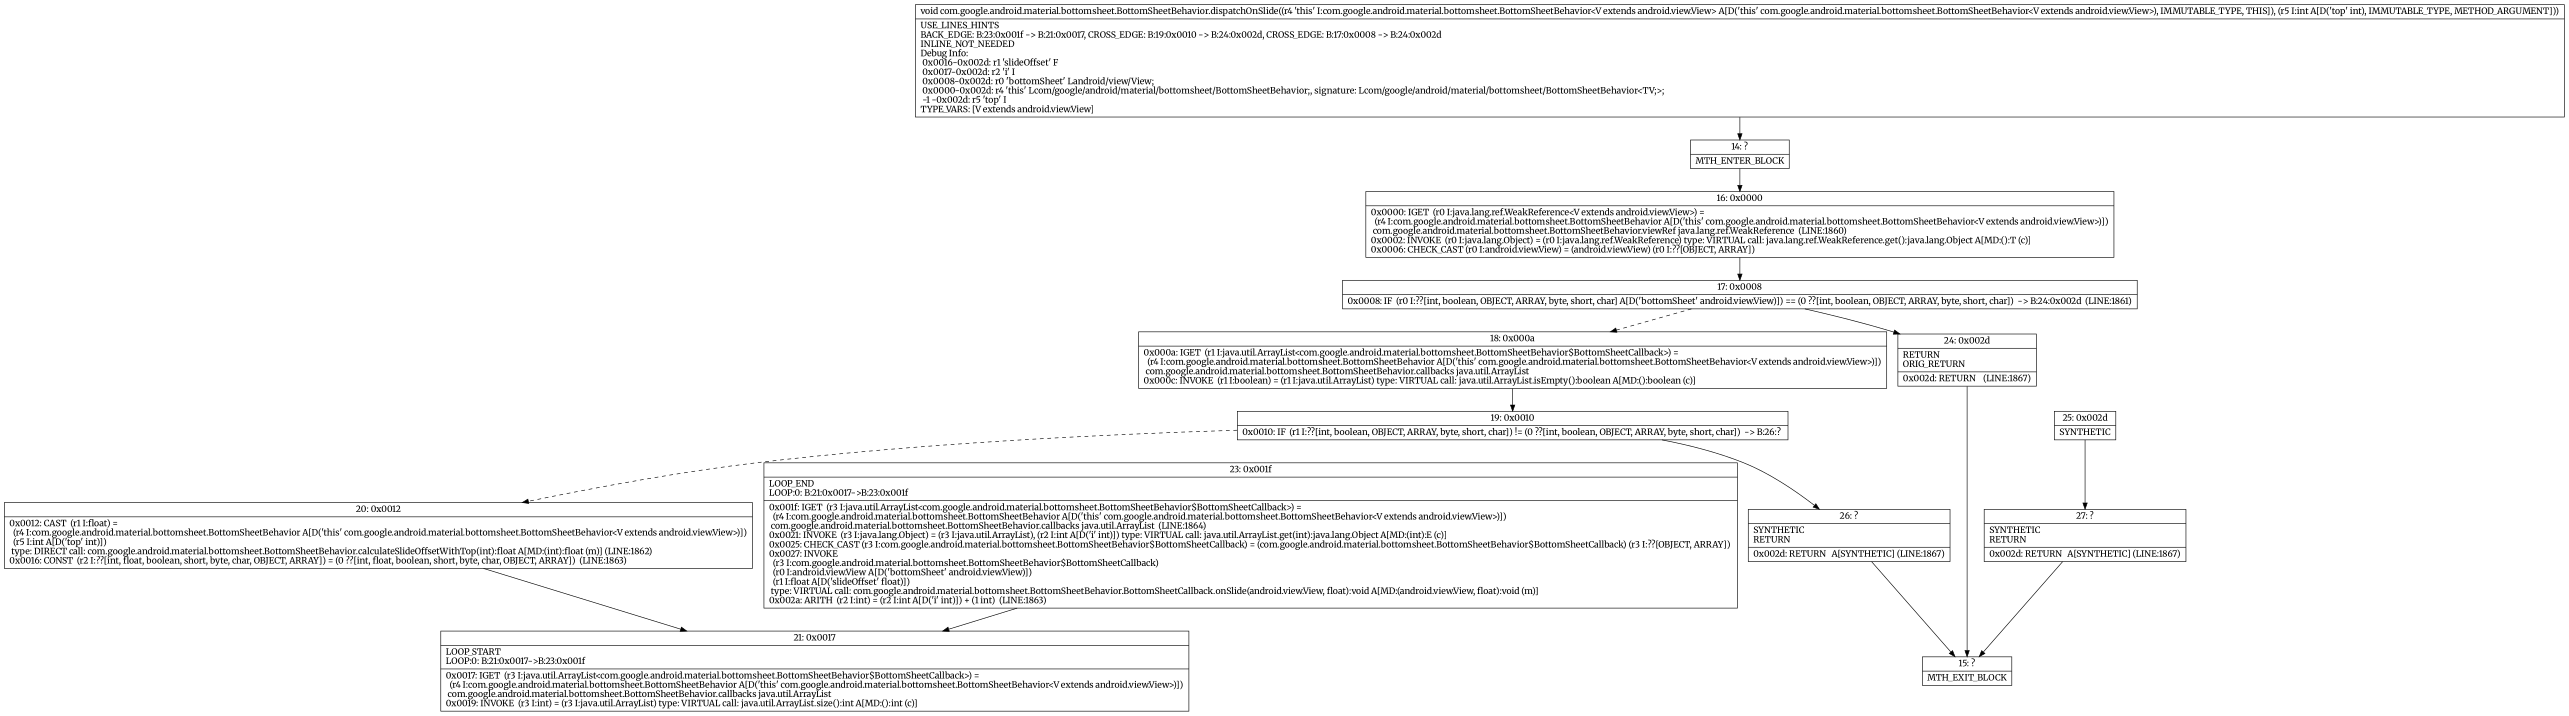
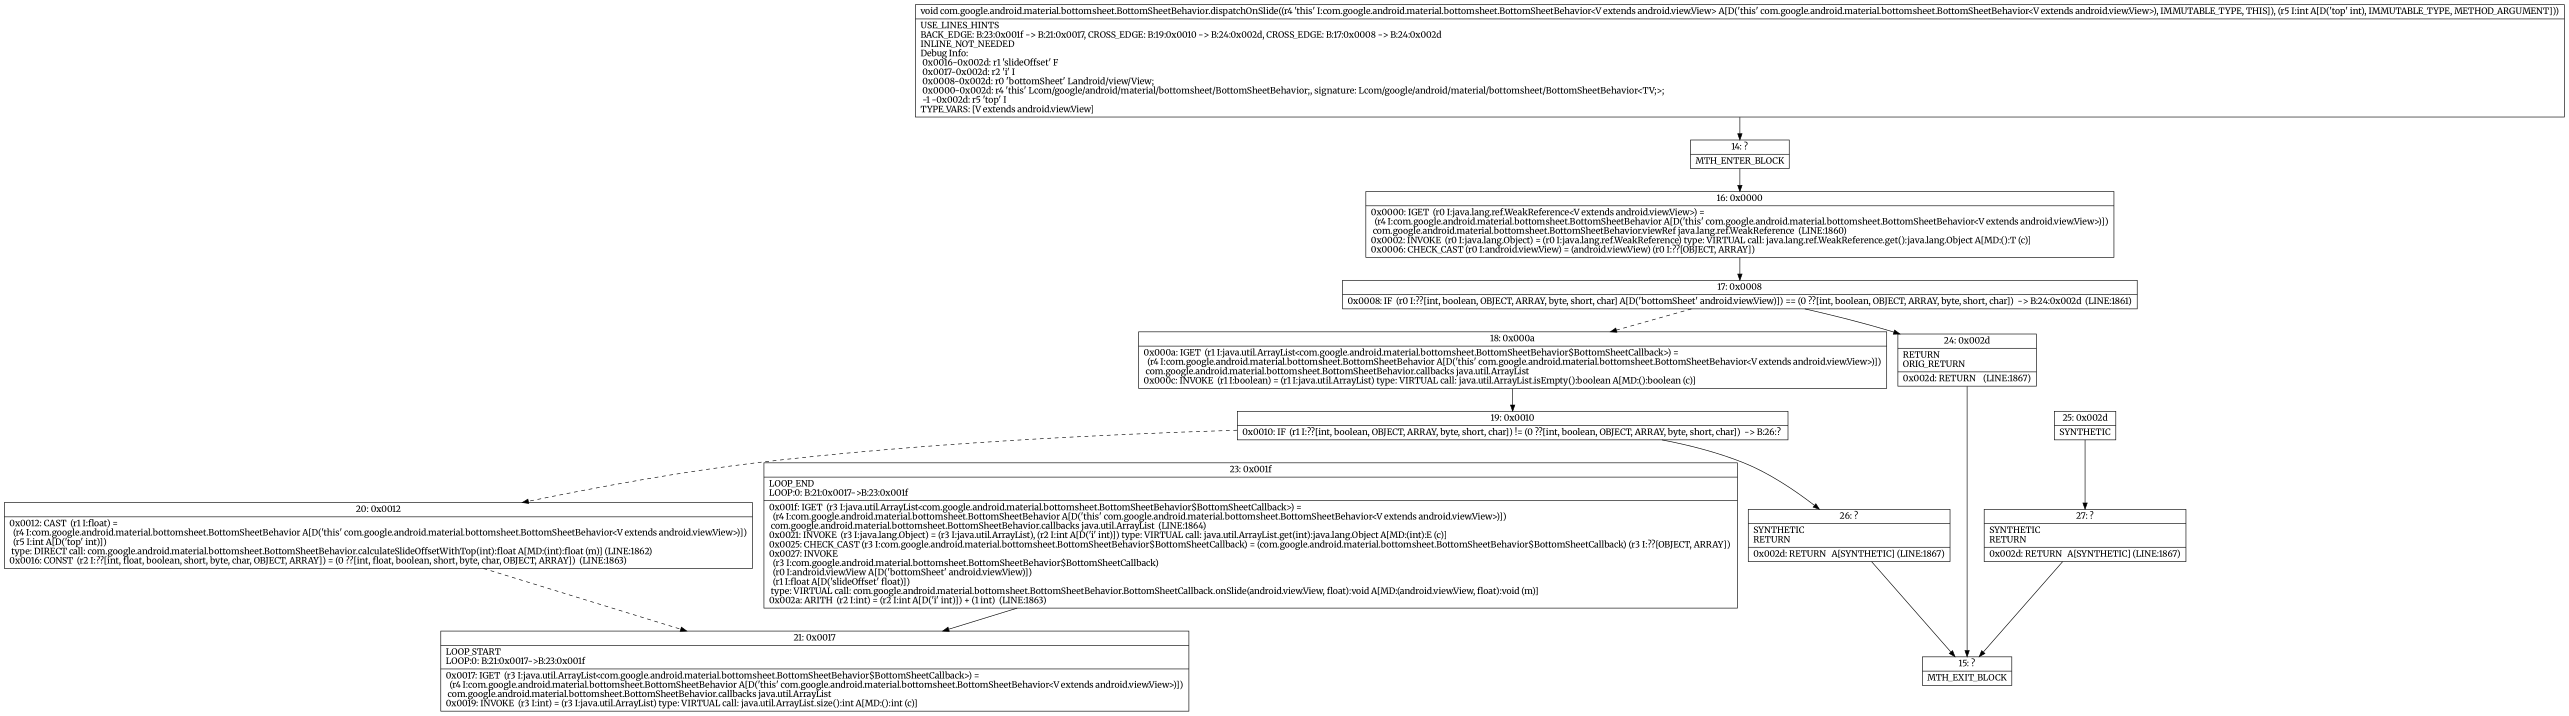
(582, 599) -> (582, 599)
